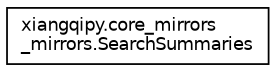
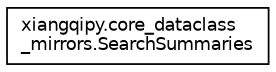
(138, 36) -> (138, 36)
